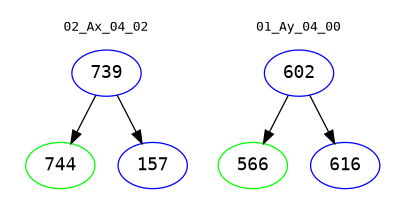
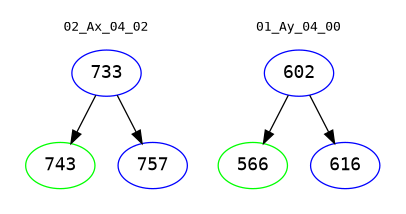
(107, 73) -> (107, 73)
(60, 166) -> (60, 166)
(153, 166) -> (153, 166)
